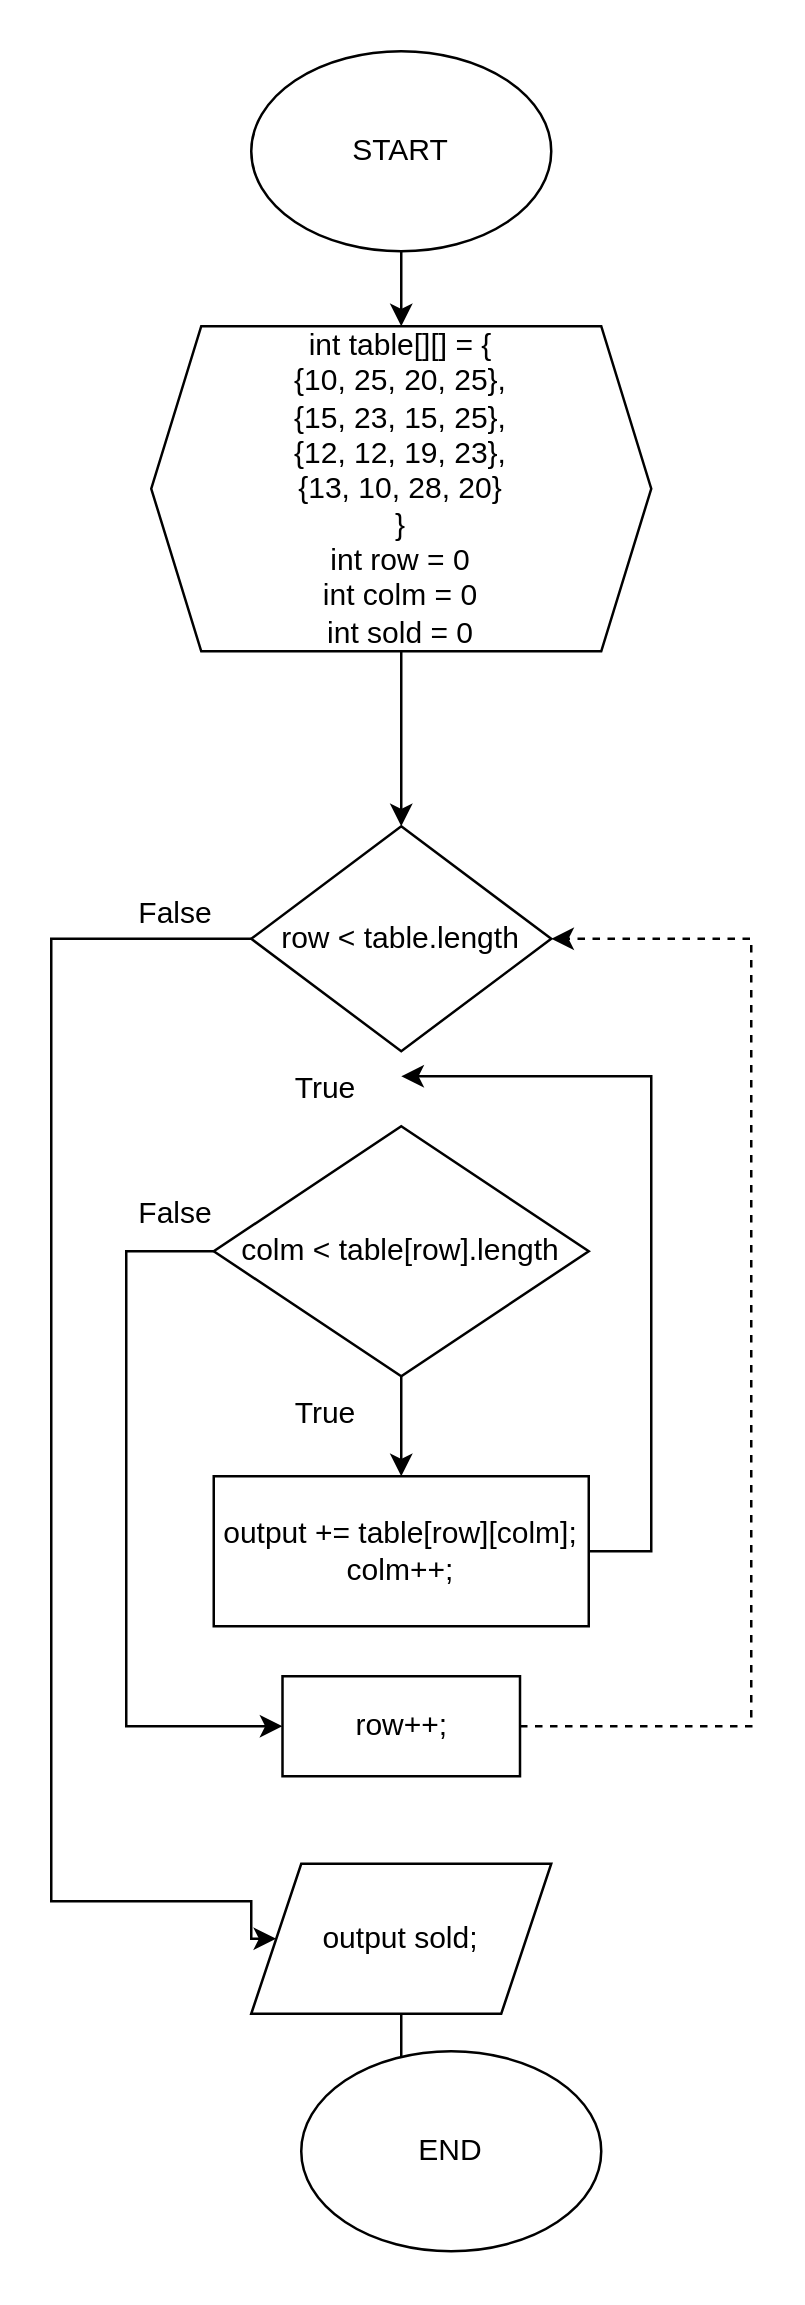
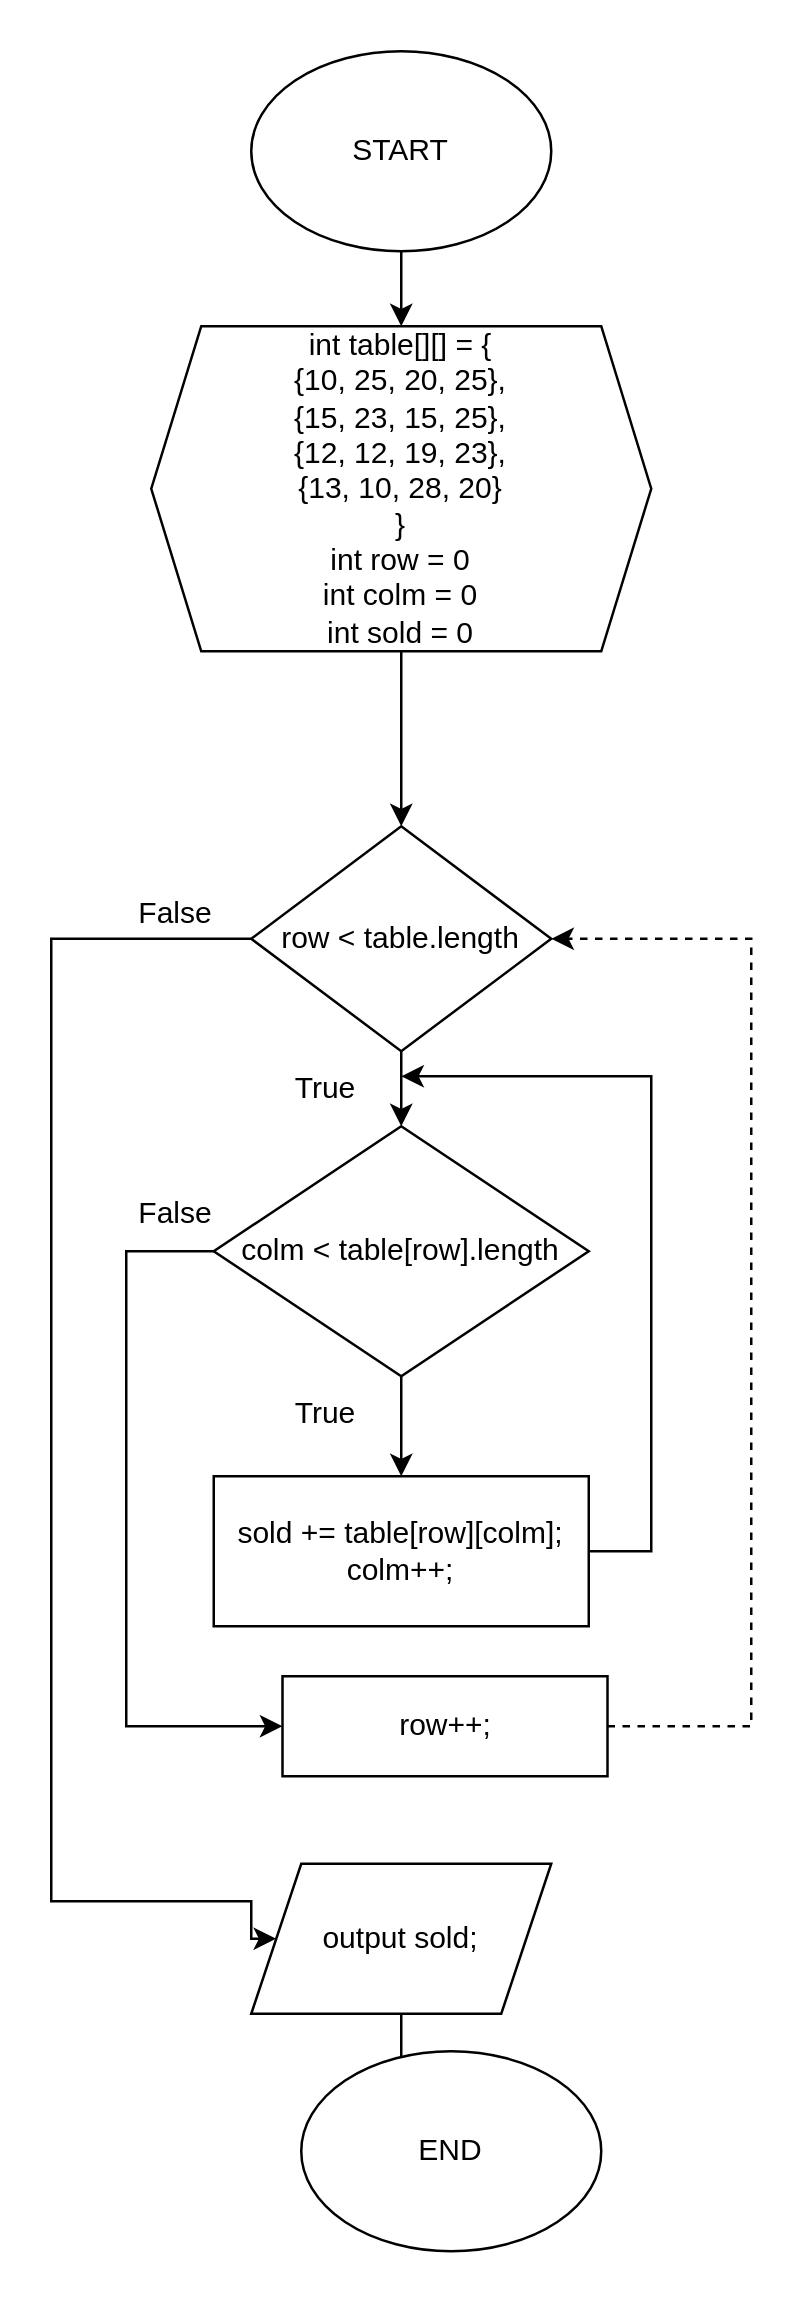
none -> (401, 1097)
(401, 1551) -> (401, 1551)
(401, 1726) -> (445, 1726)
